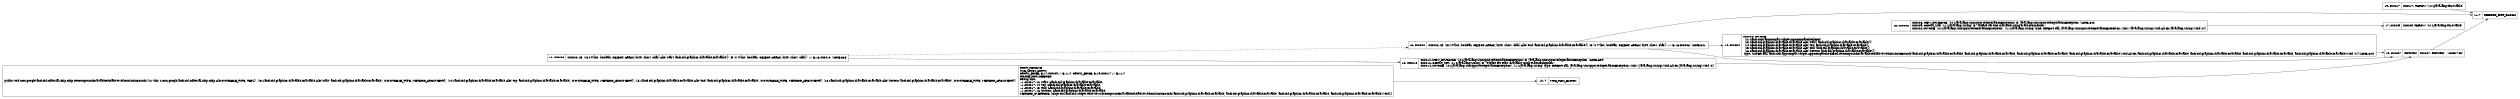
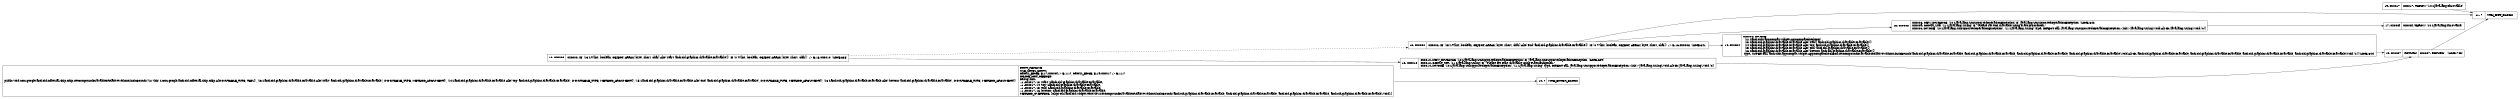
(2500, 15) -> (2500, 15)
(2019, 63) -> (1743, 32)
(1563, 81) -> (1563, 81)
